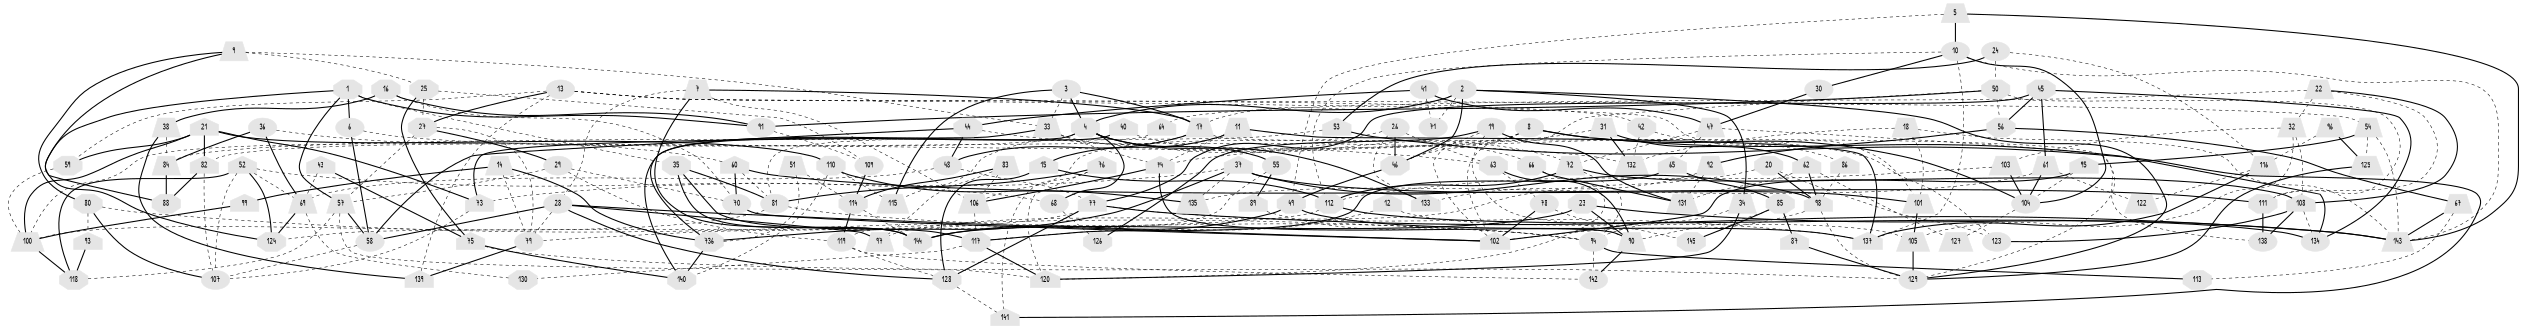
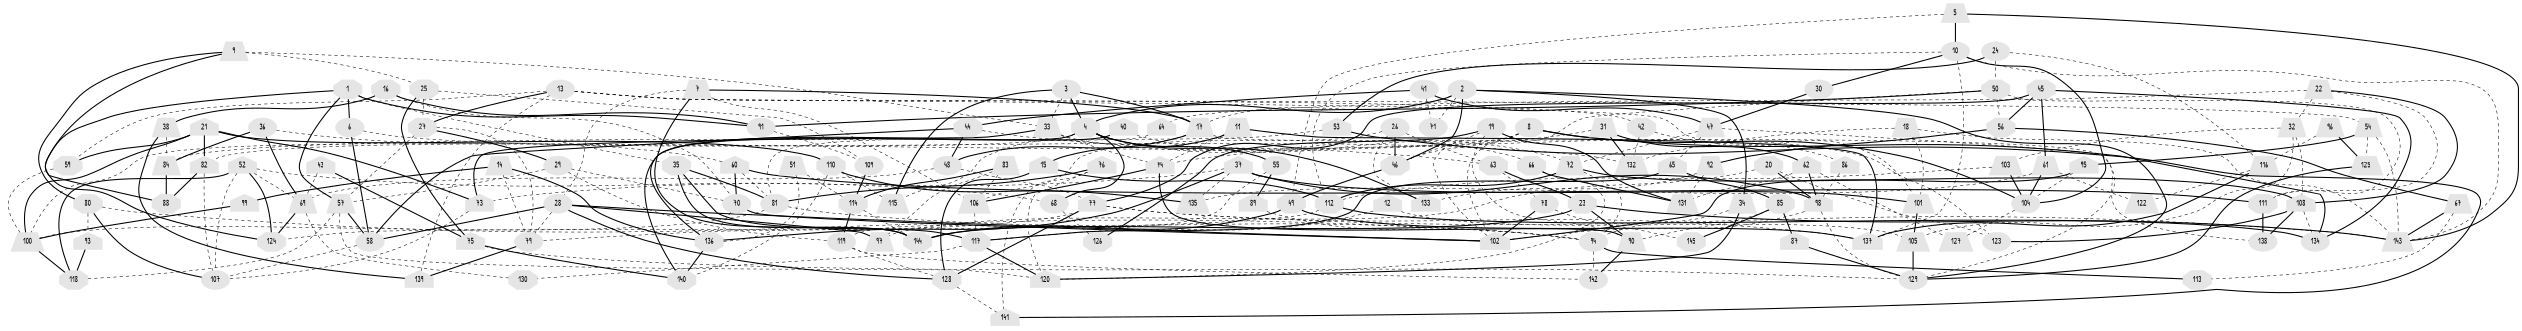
(1609, 201) -> (1538, 185)
(1842, 218) -> (1842, 218)
(709, 242) -> (709, 242)
